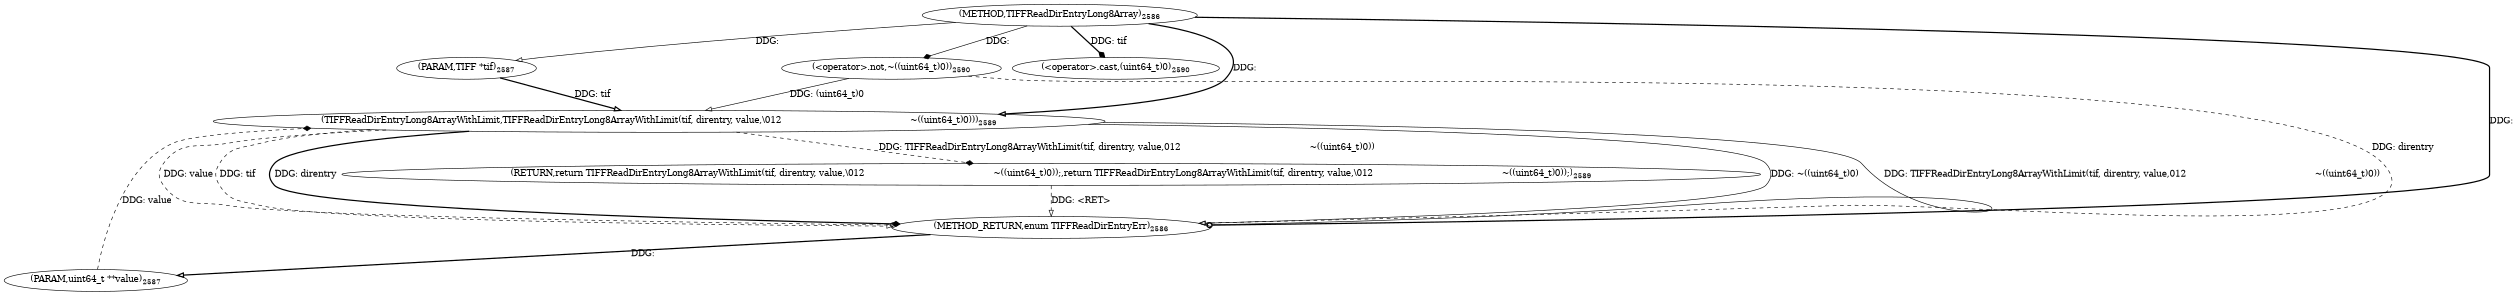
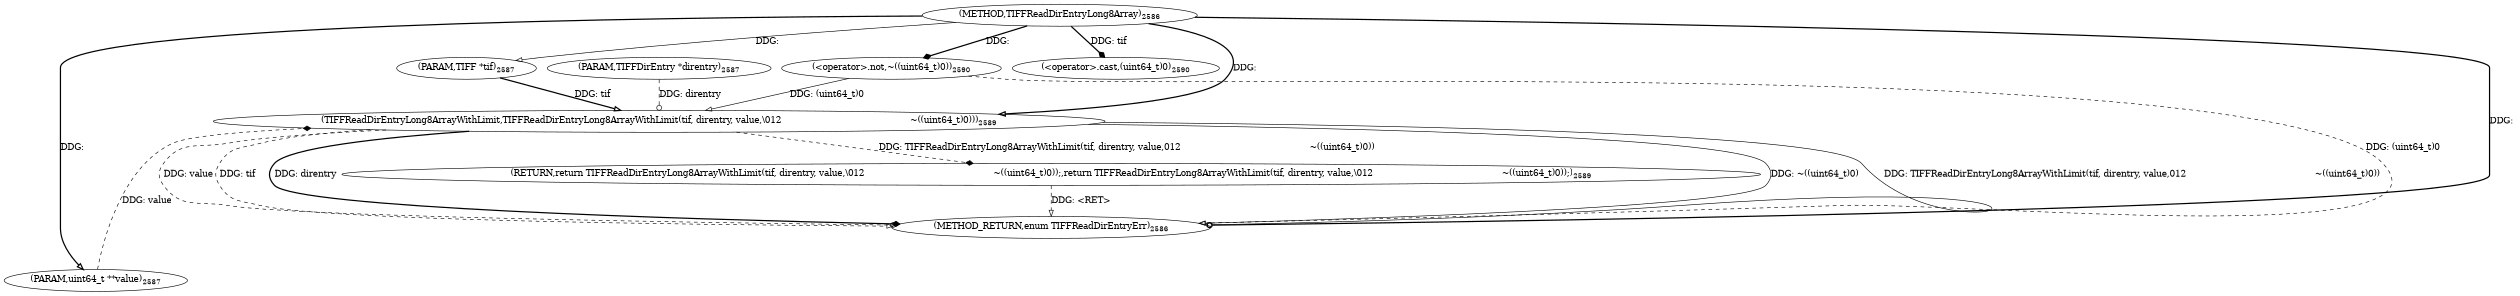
(979, 41) -> (979, 41)
none -> (659, 68)
(2403, 148) -> (2403, 148)
(557, 255) -> (387, 26)
